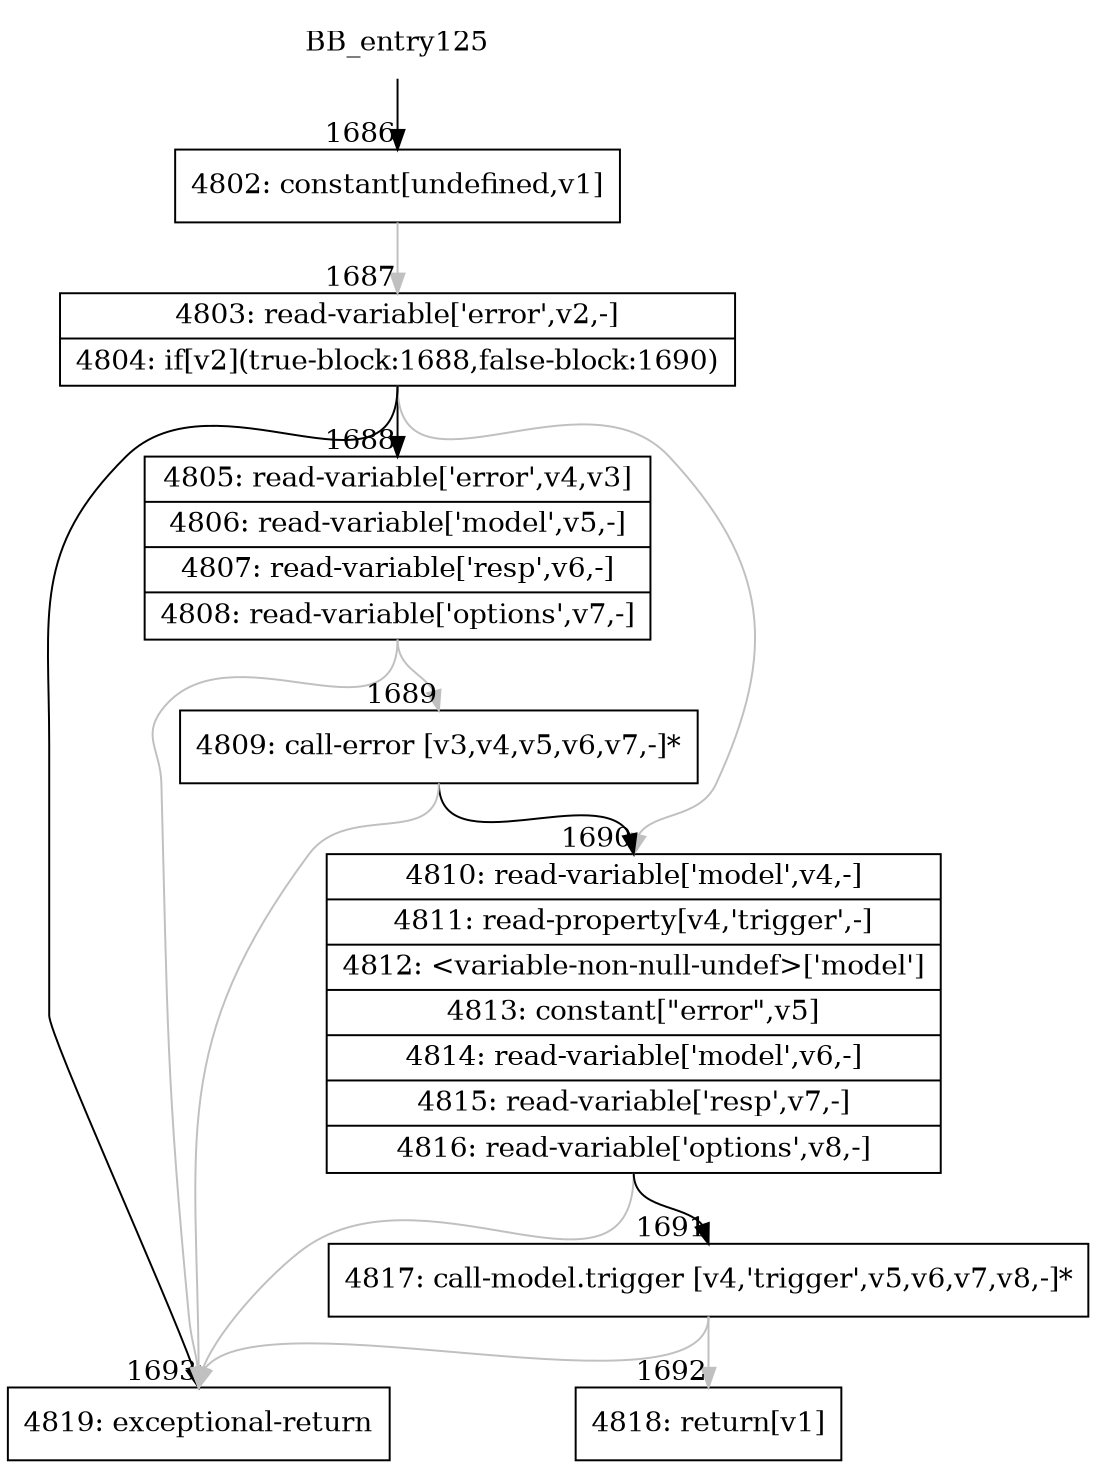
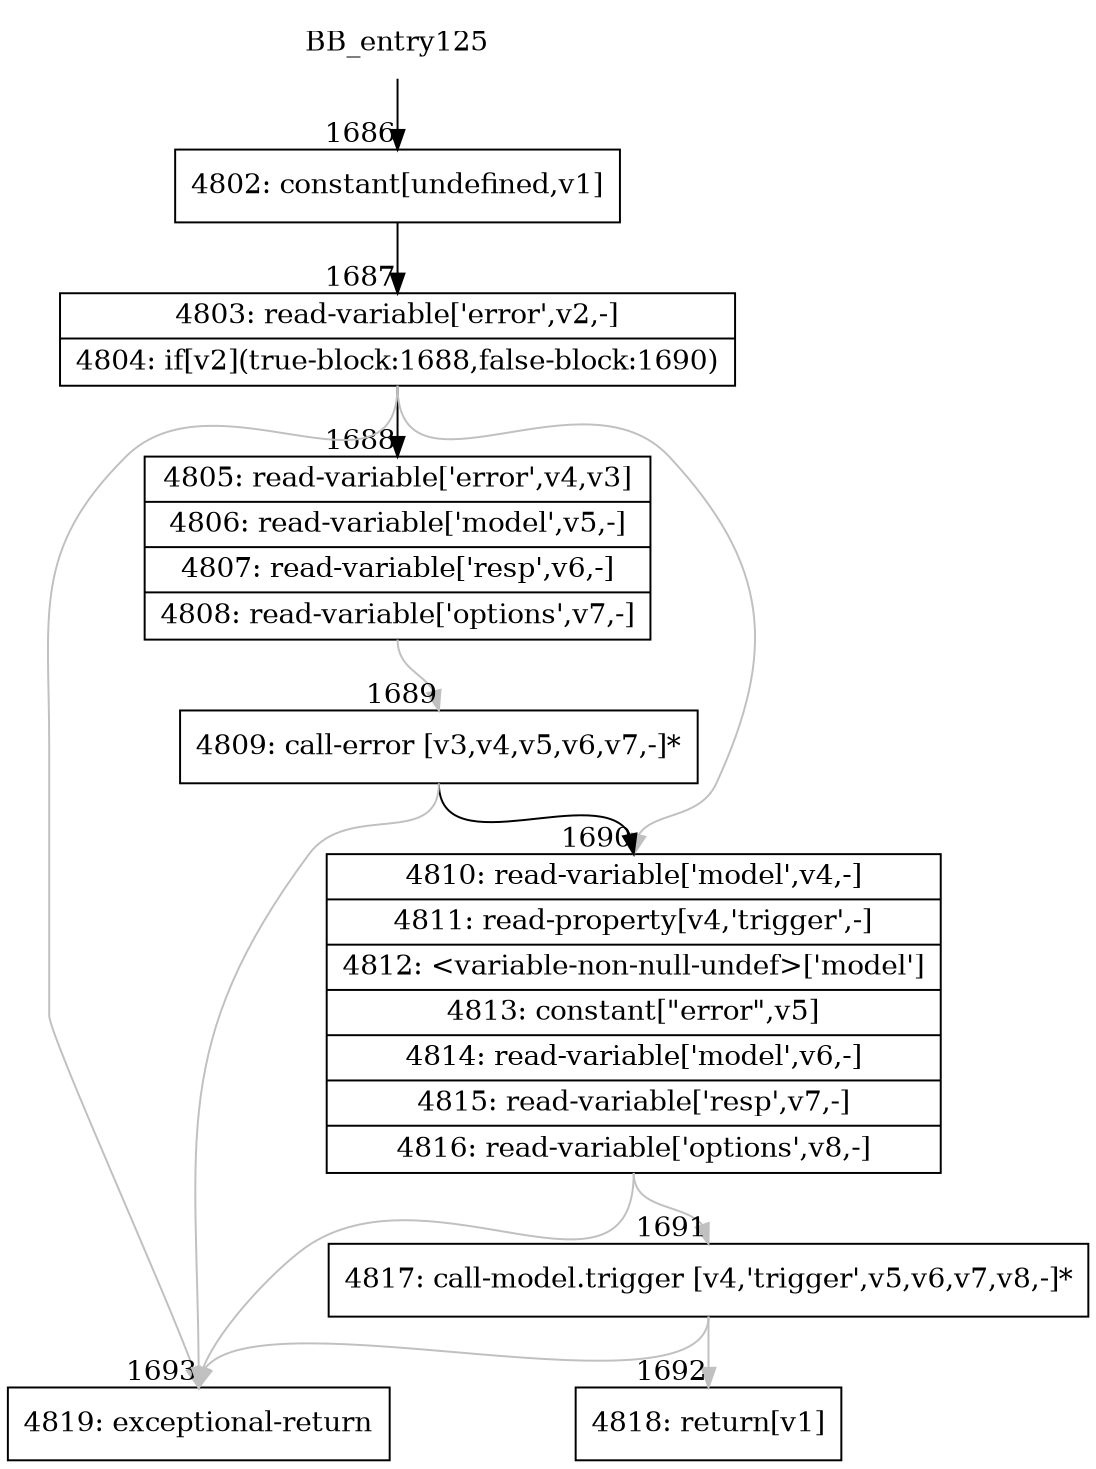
(398, 248) -> (398, 248)
(49, 759) -> (49, 759)
(164, 901) -> none
(661, 1205) -> (661, 1205)
